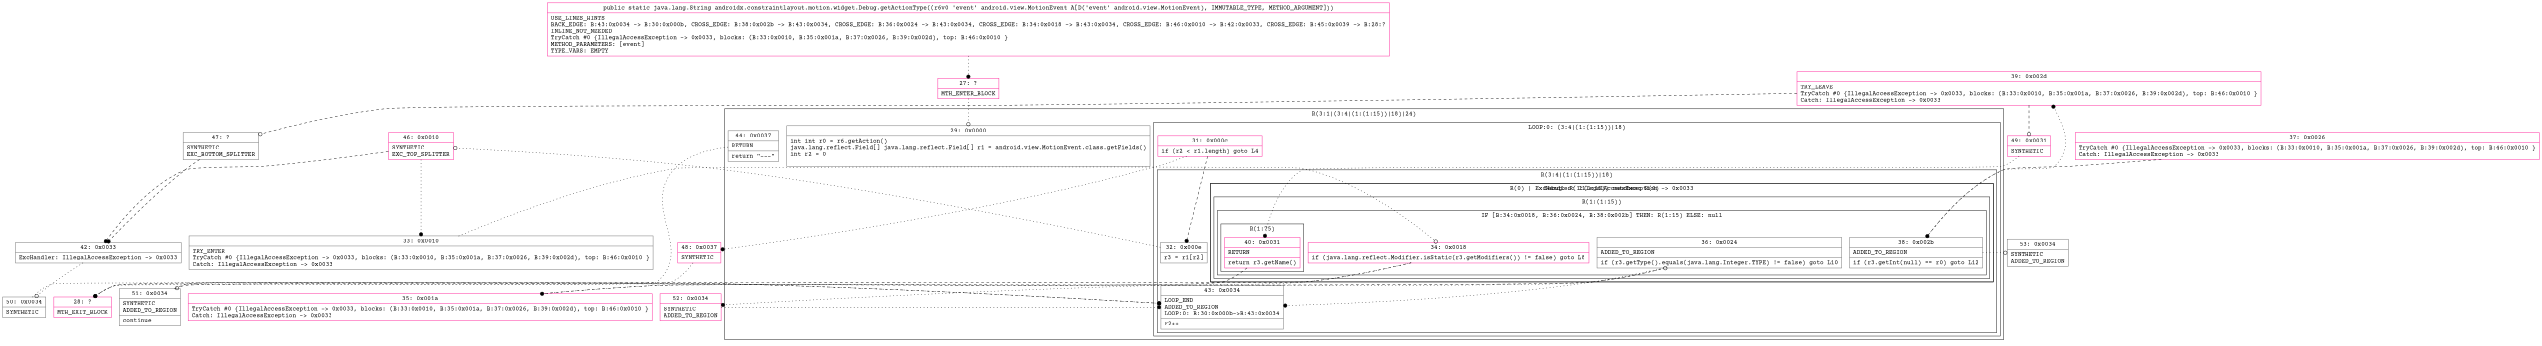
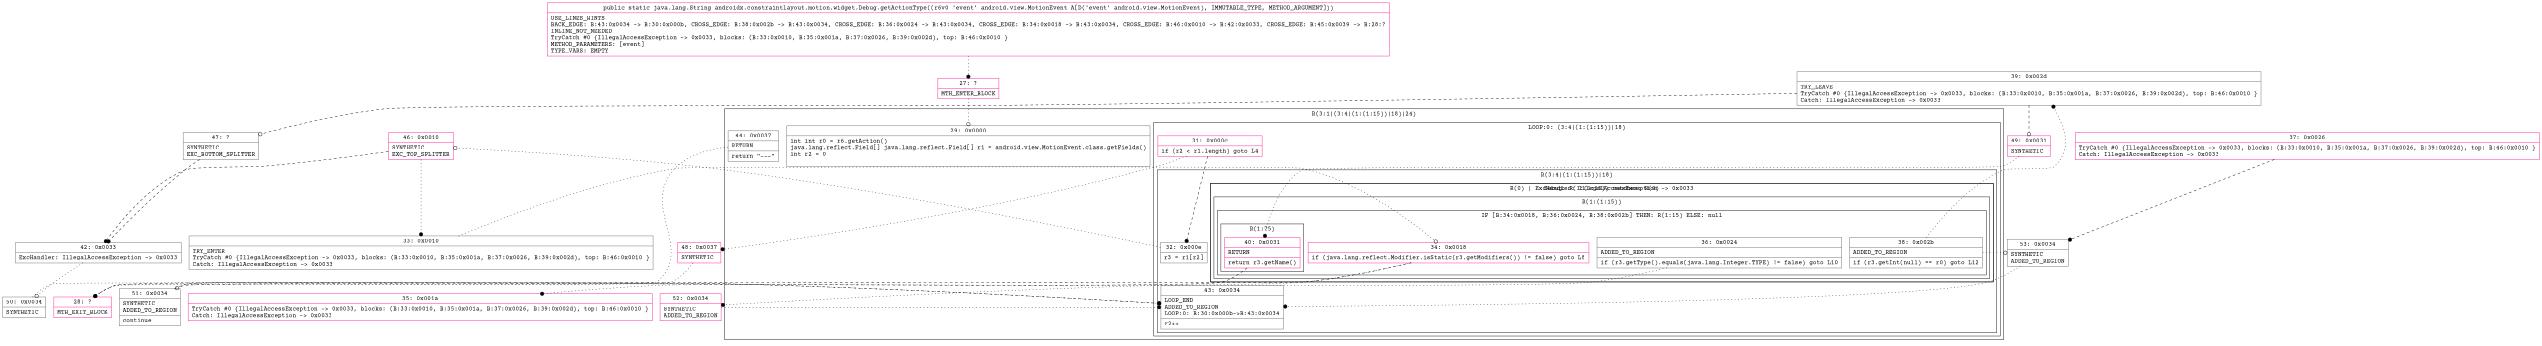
(2029, 89) -> (2029, 89)
(2058, 167) -> (2173, 199)
(1102, 285) -> none
(1476, 295) -> (1656, 301)
